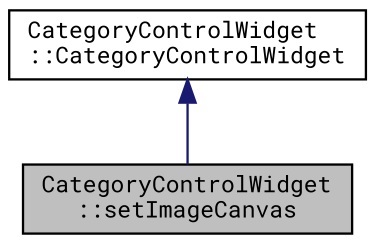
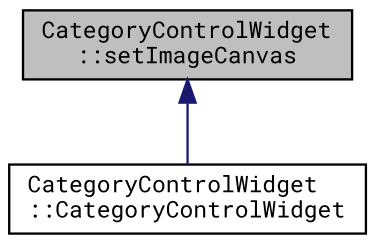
(188, 134) -> (188, 134)
